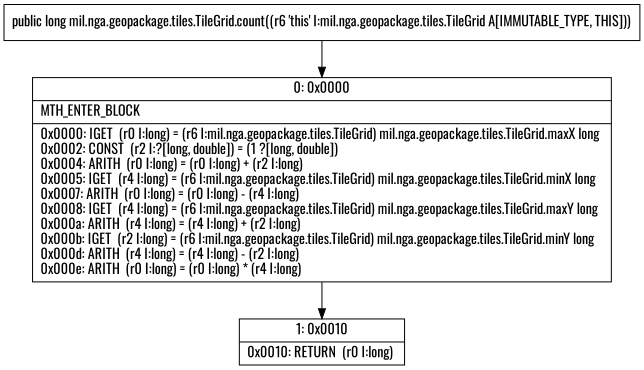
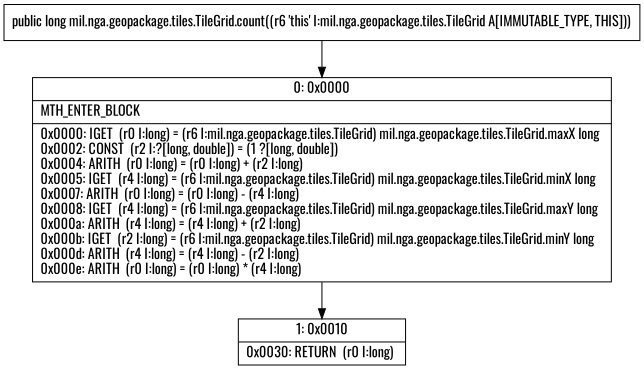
(322, 353) -> (322, 353)
